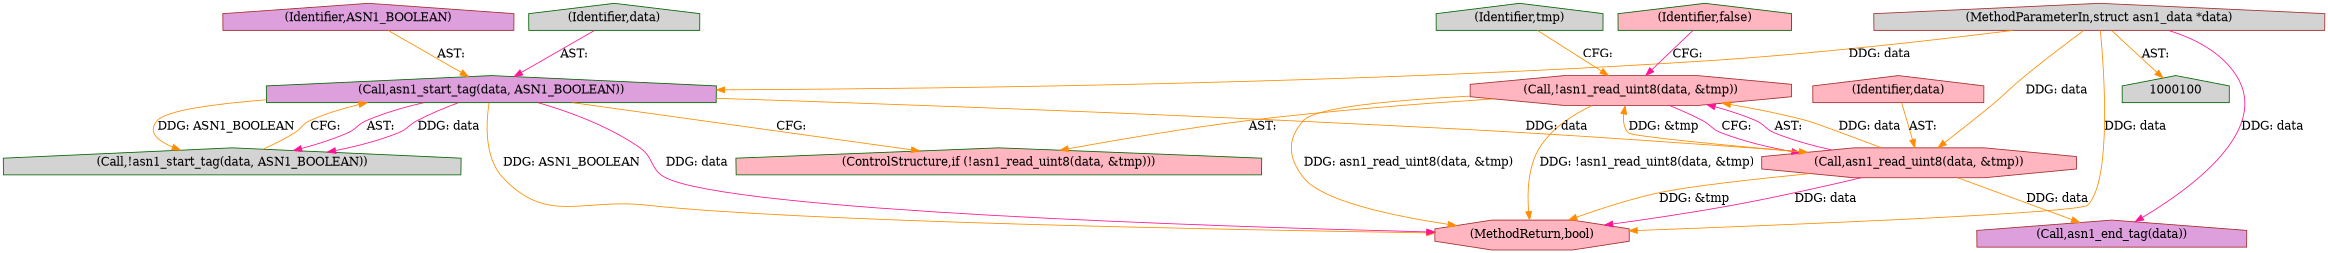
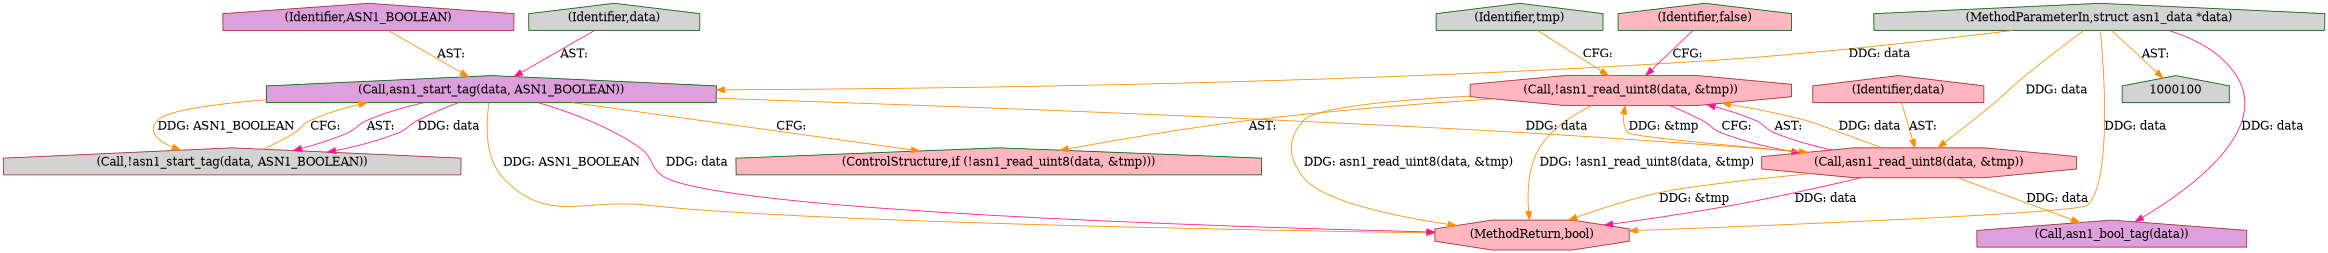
(2099, 18) -> (2099, 18)
(232, 163) -> (232, 163)
(2112, 235) -> (2112, 235)
